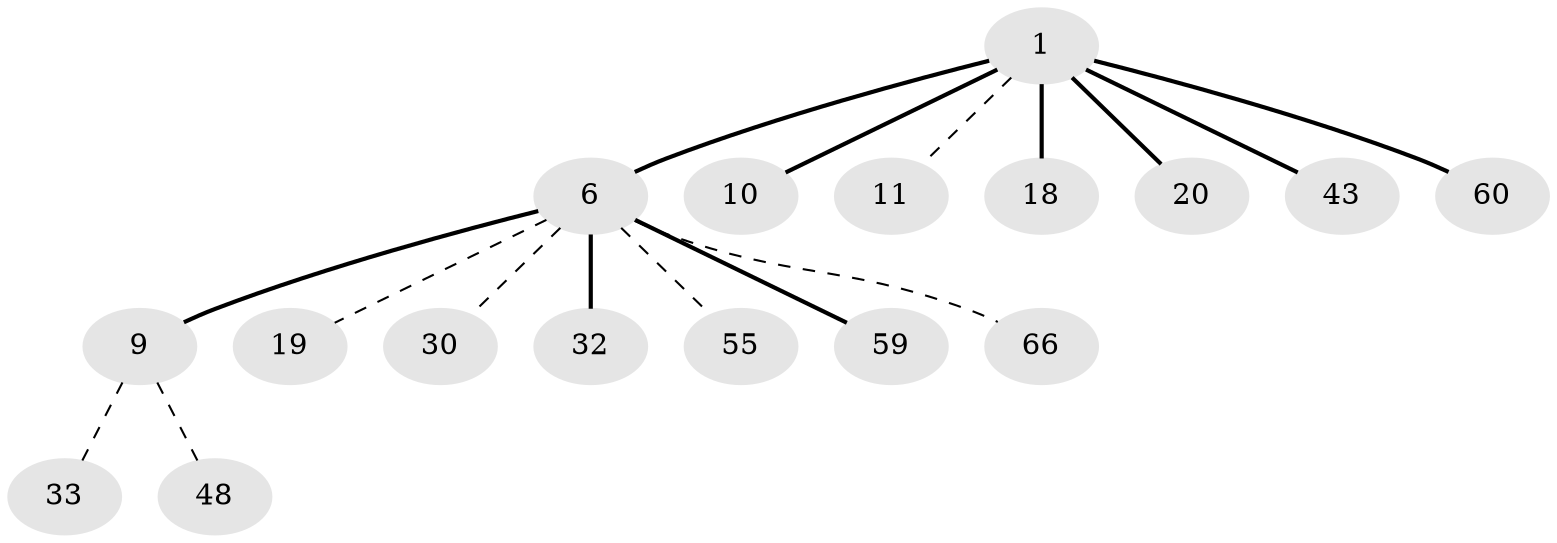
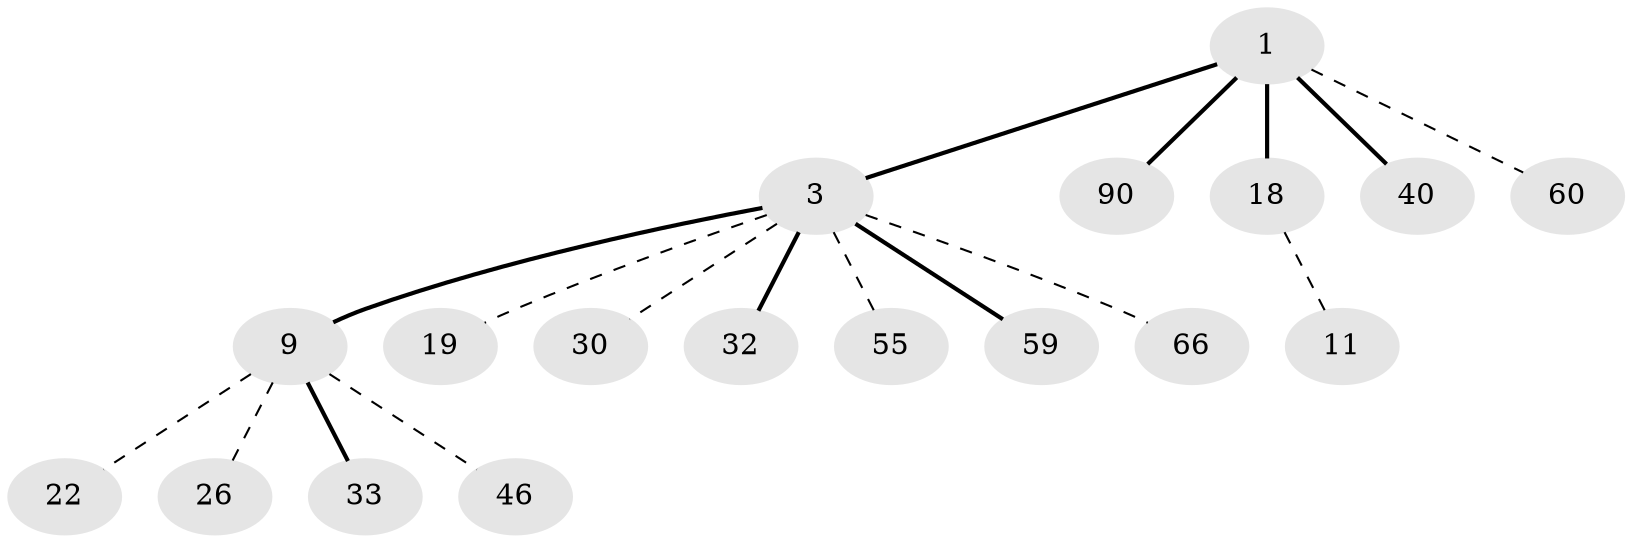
(1273, 110) -> (1417, 121)
(967, 121) -> (1305, 271)
(591, 196) -> (816, 196)
(741, 196) -> (1117, 196)
(1192, 196) -> (1417, 196)
(1342, 196) -> none
(102, 422) -> (328, 422)
none -> (65, 497)
(215, 497) -> (516, 497)
none -> (215, 497)
